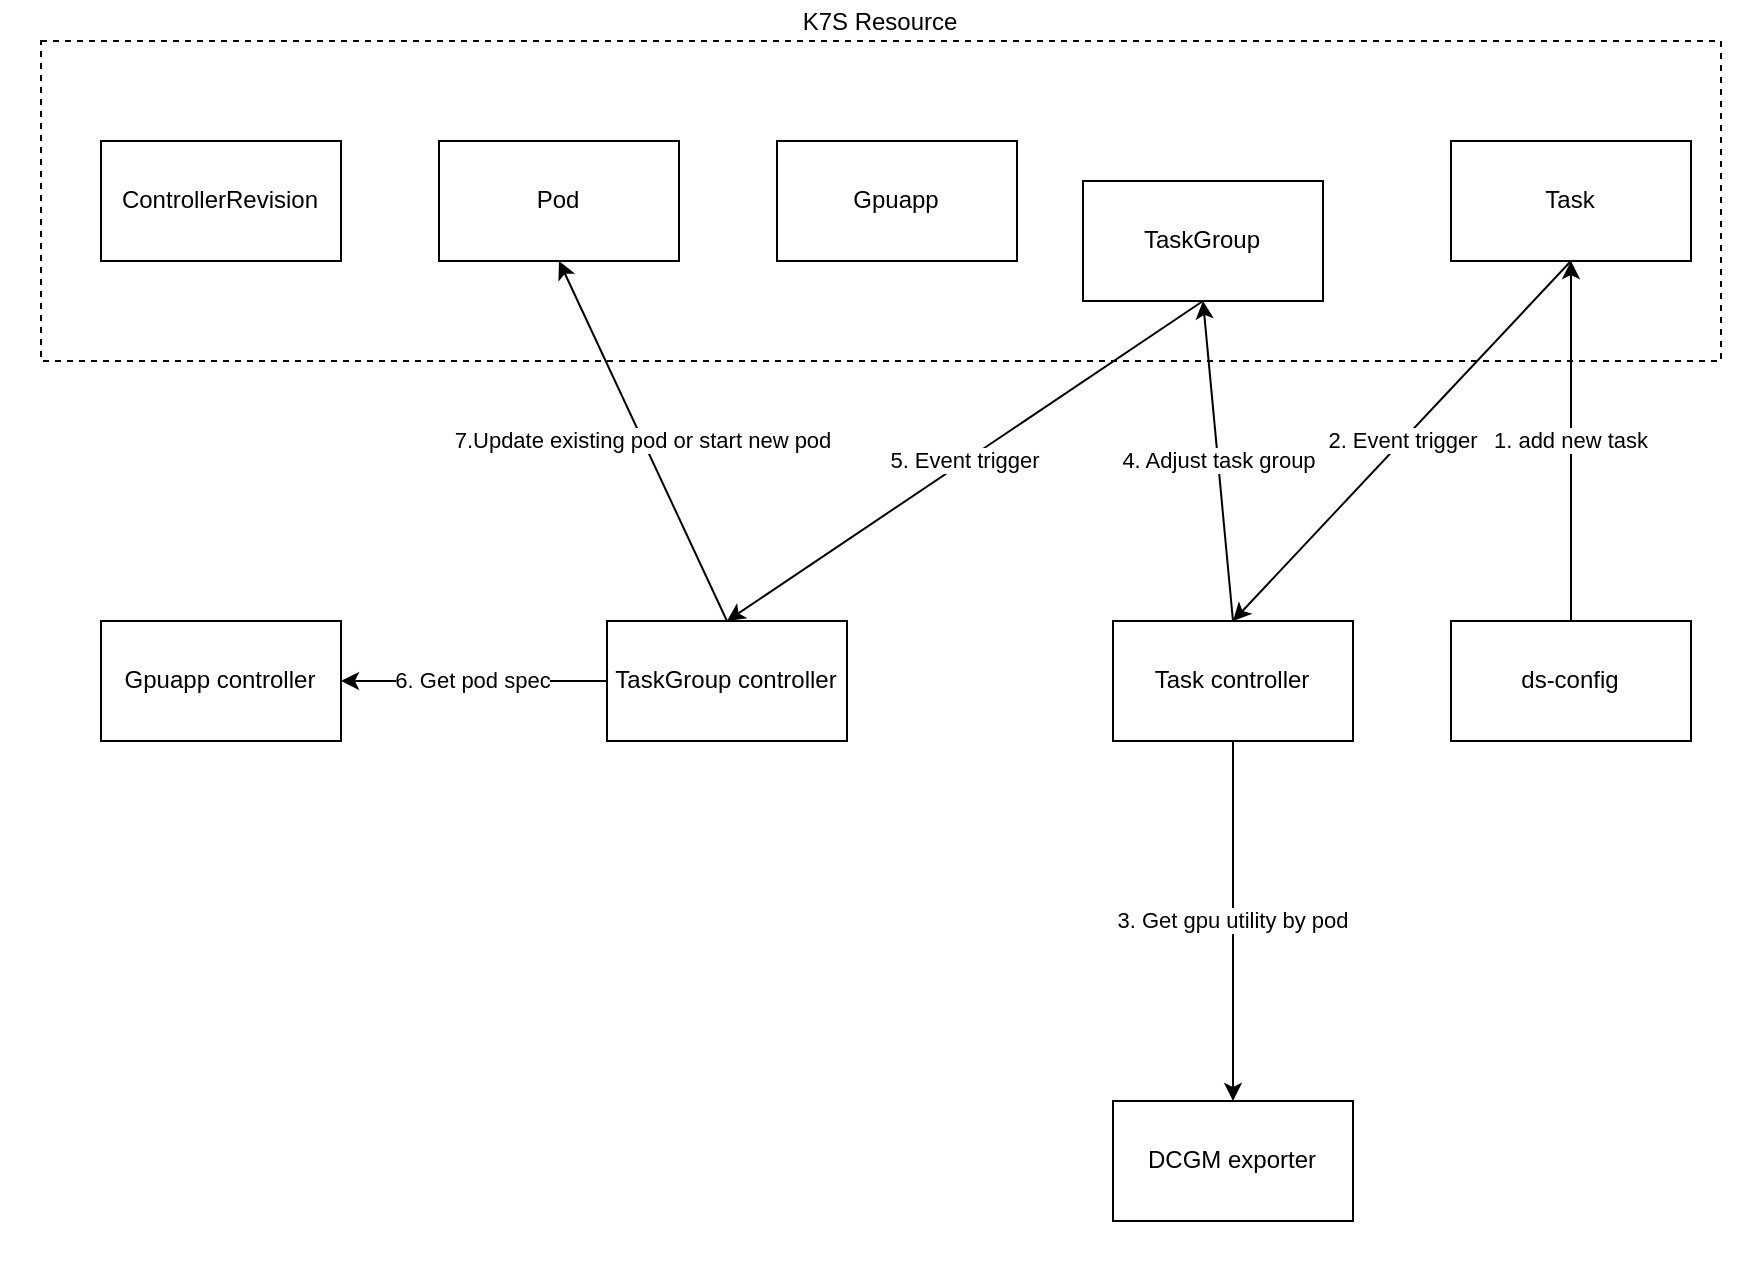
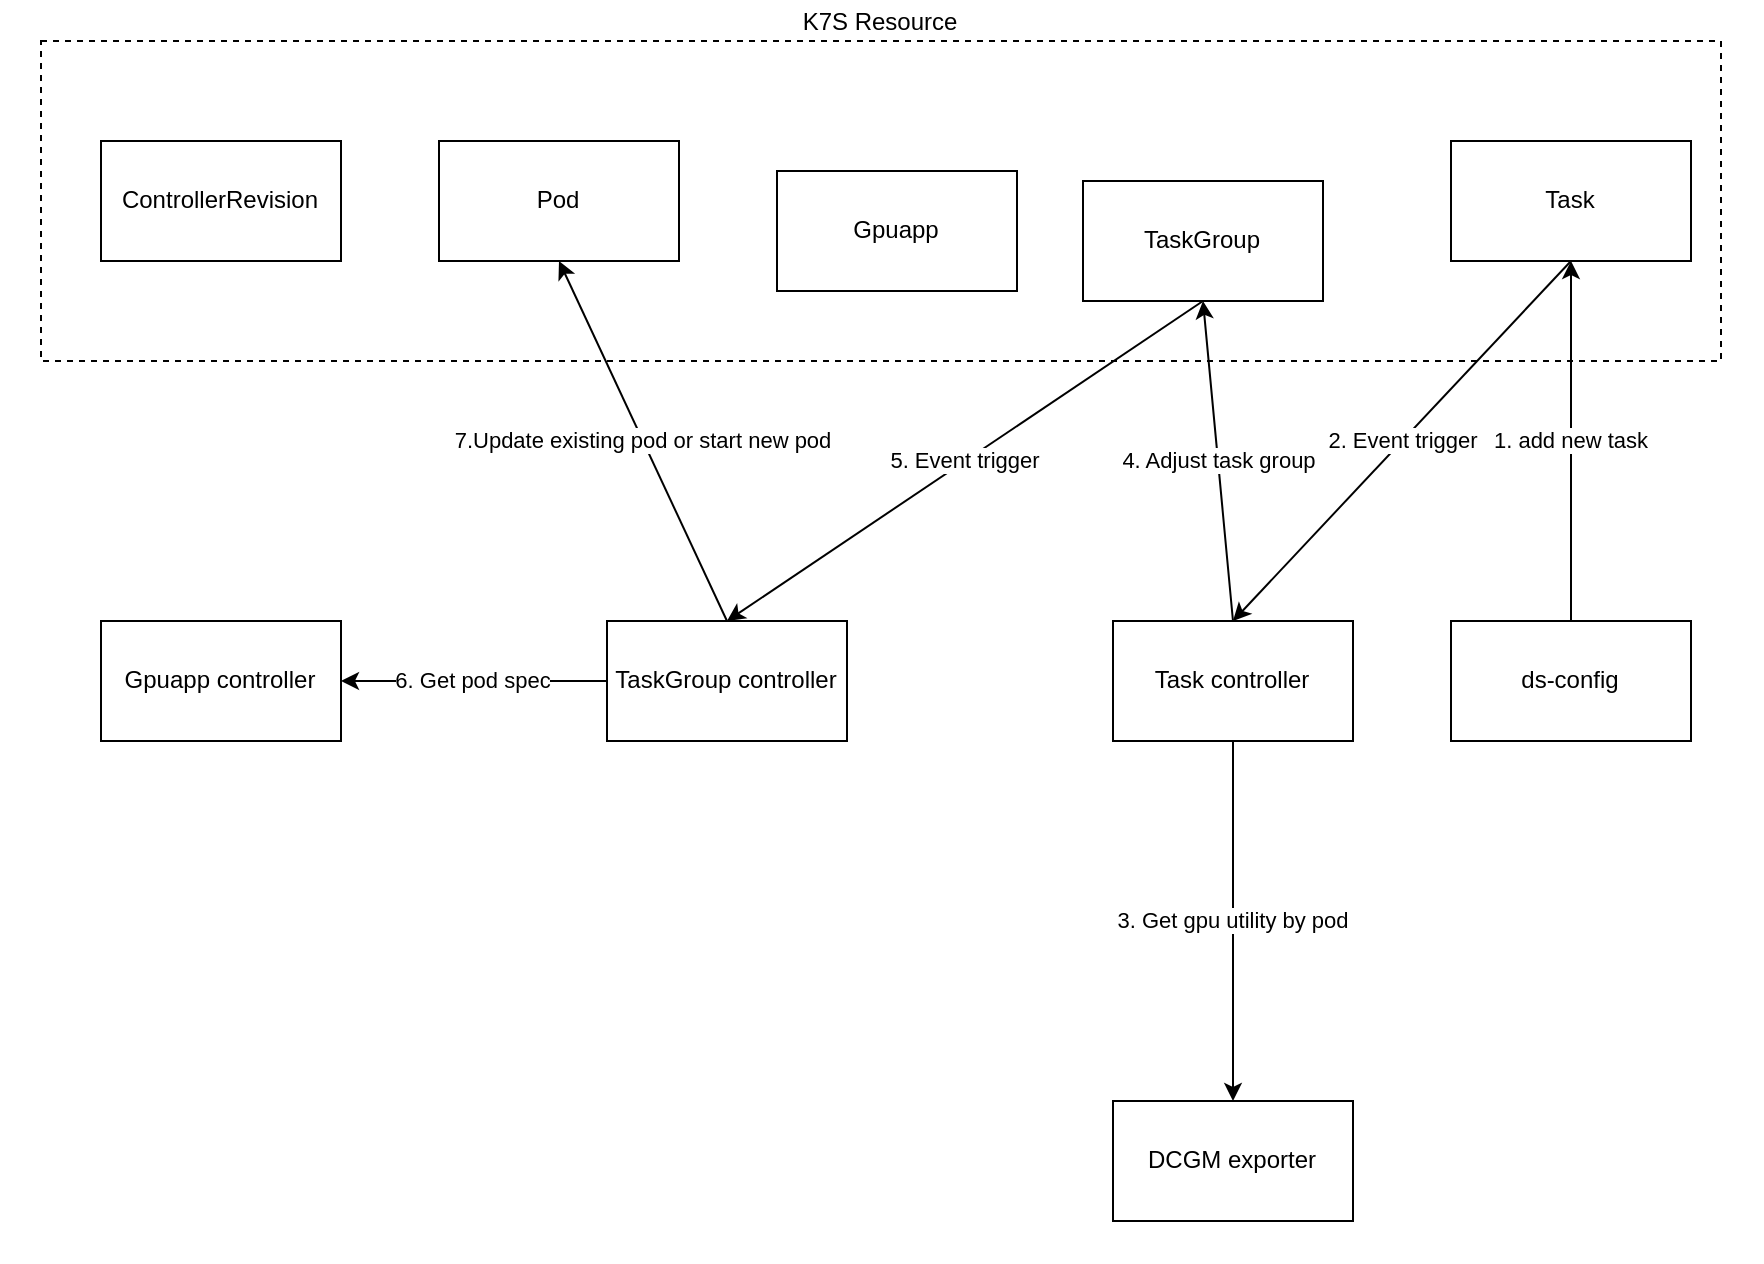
(897, 201) -> (897, 231)
